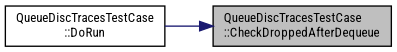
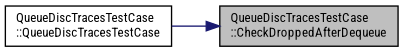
(85, 26) -> (88, 26)
